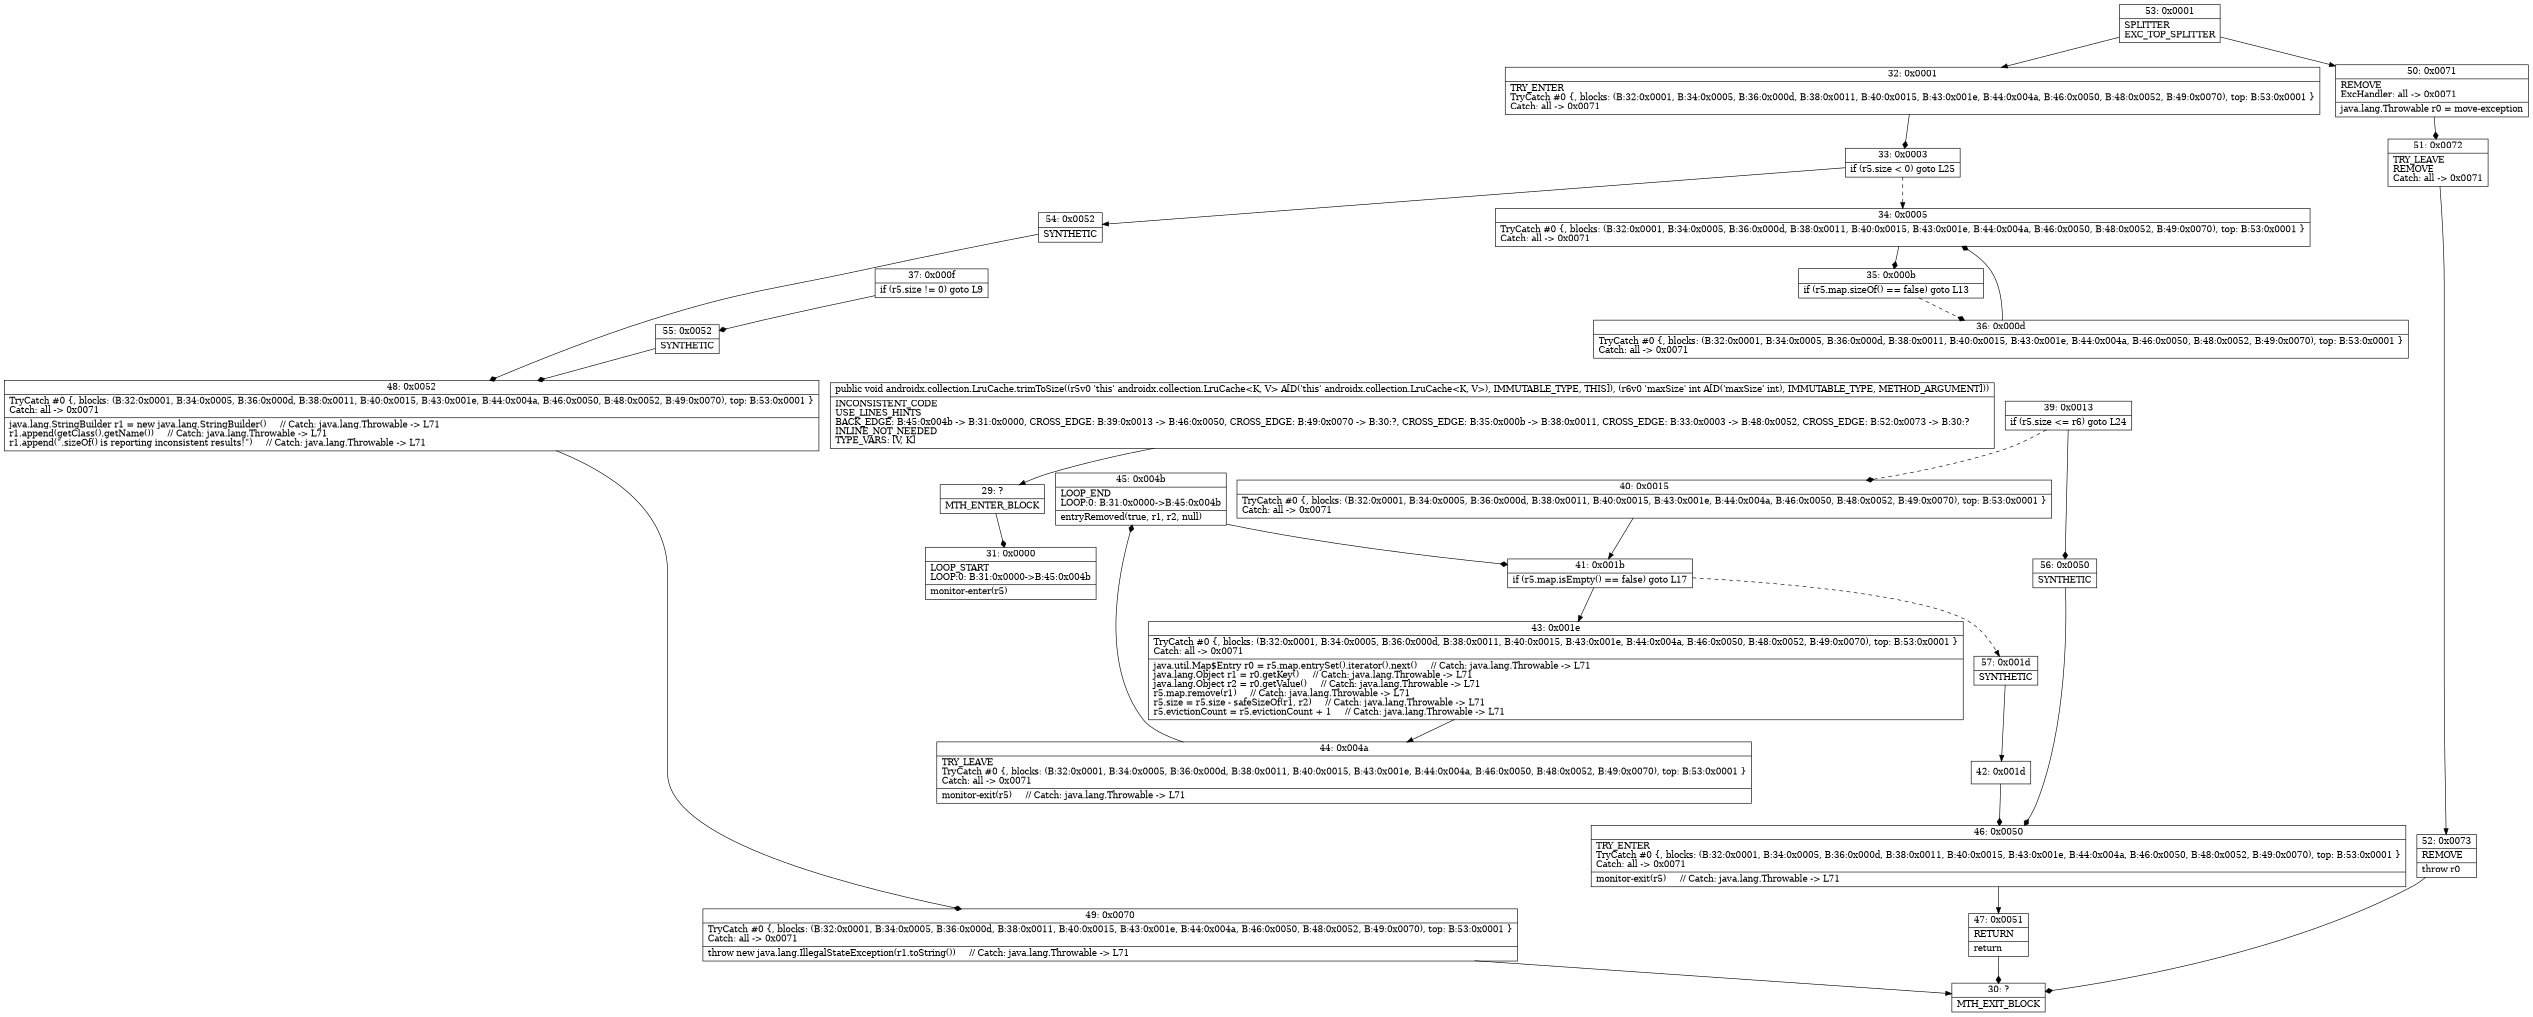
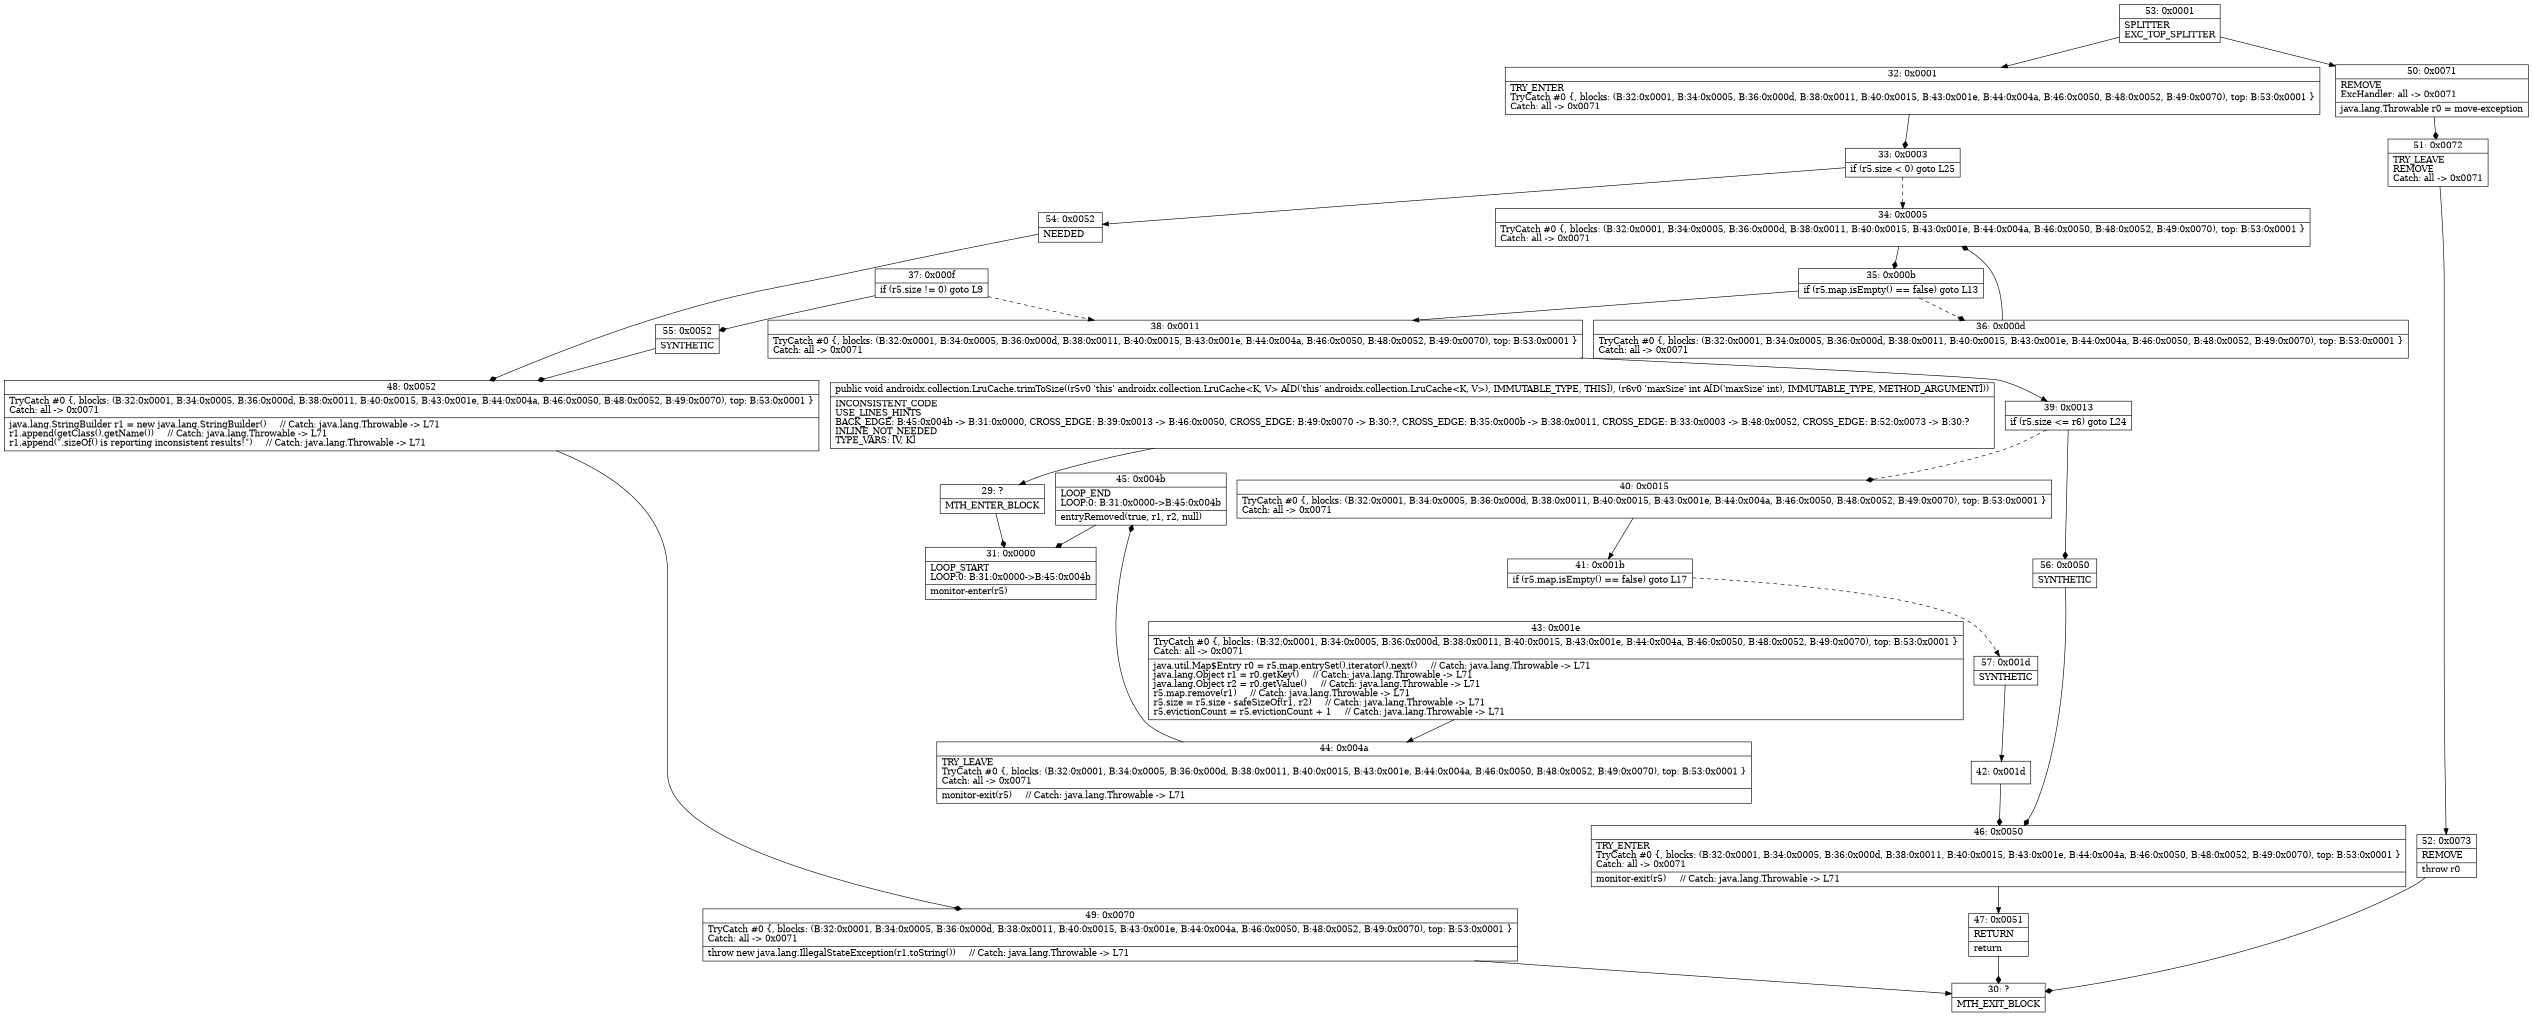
(1070, 235) -> (1064, 235)
(1886, 290) -> (1891, 290)
none -> (1175, 339)
(1363, 547) -> (1079, 534)
(1587, 602) -> none
